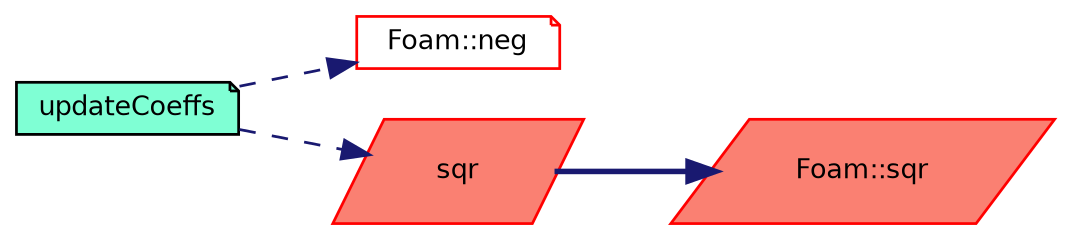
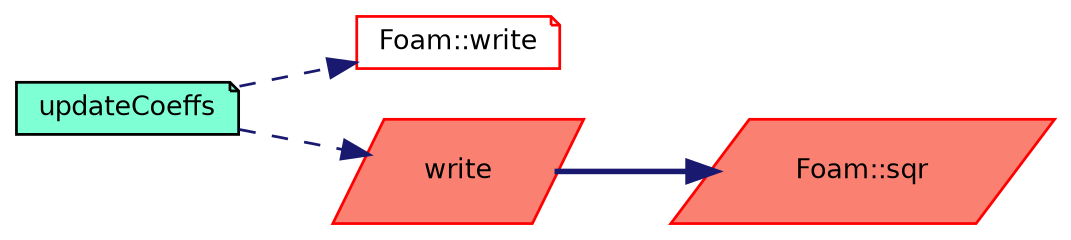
(458, 43) -> (458, 43)
(458, 171) -> (458, 171)
